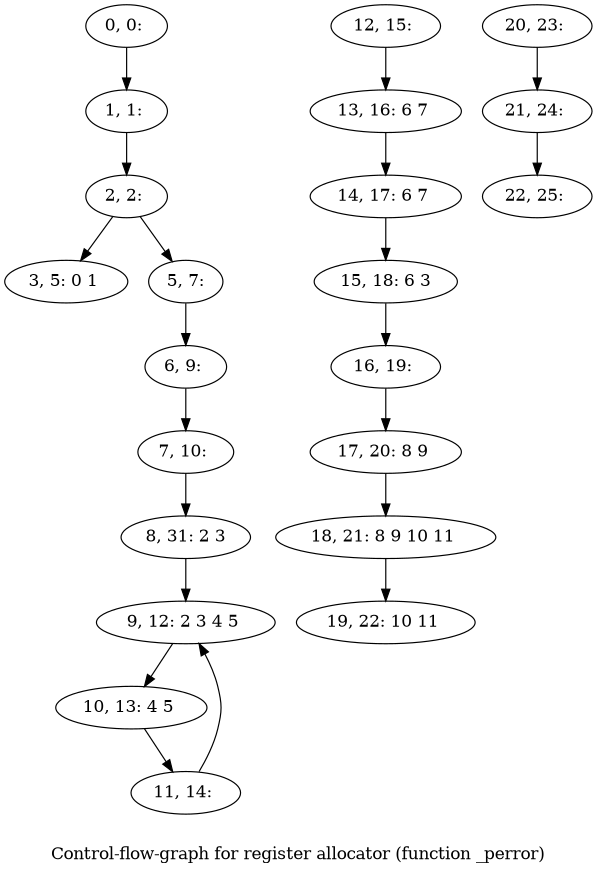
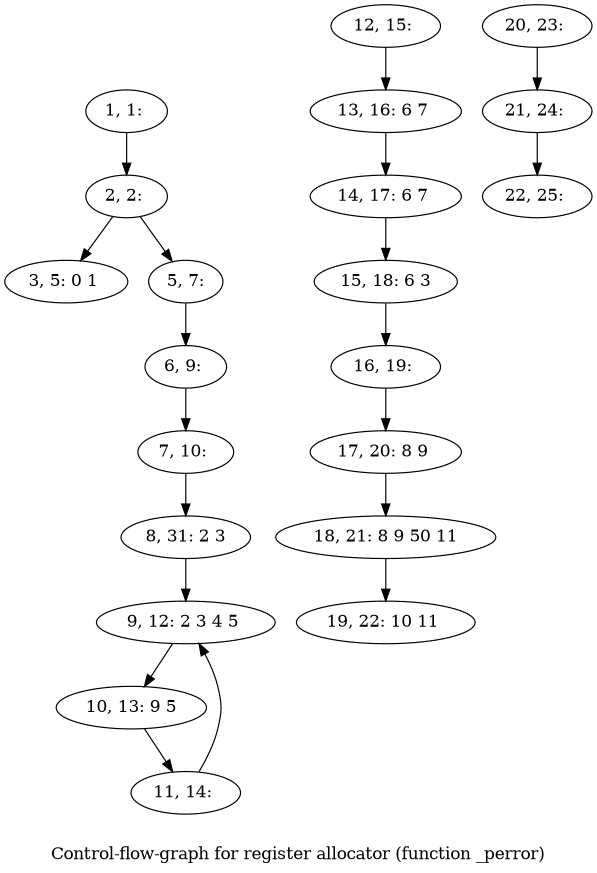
(127, 26) -> none
(386, 537) -> (386, 537)
(131, 708) -> (131, 708)
